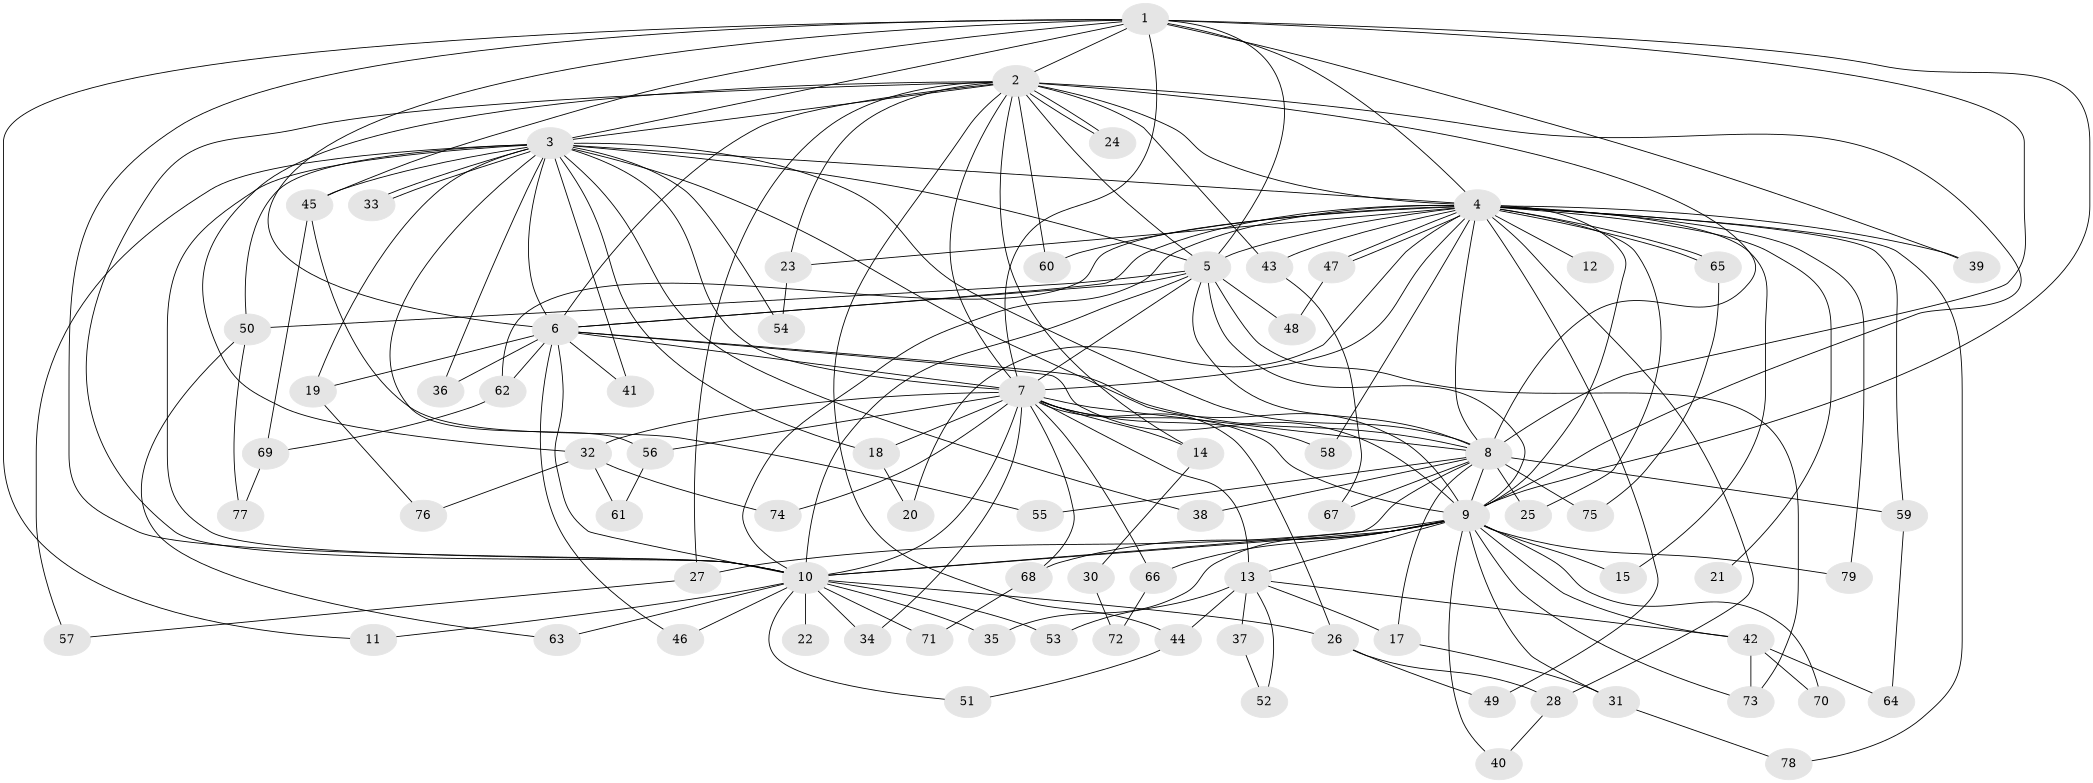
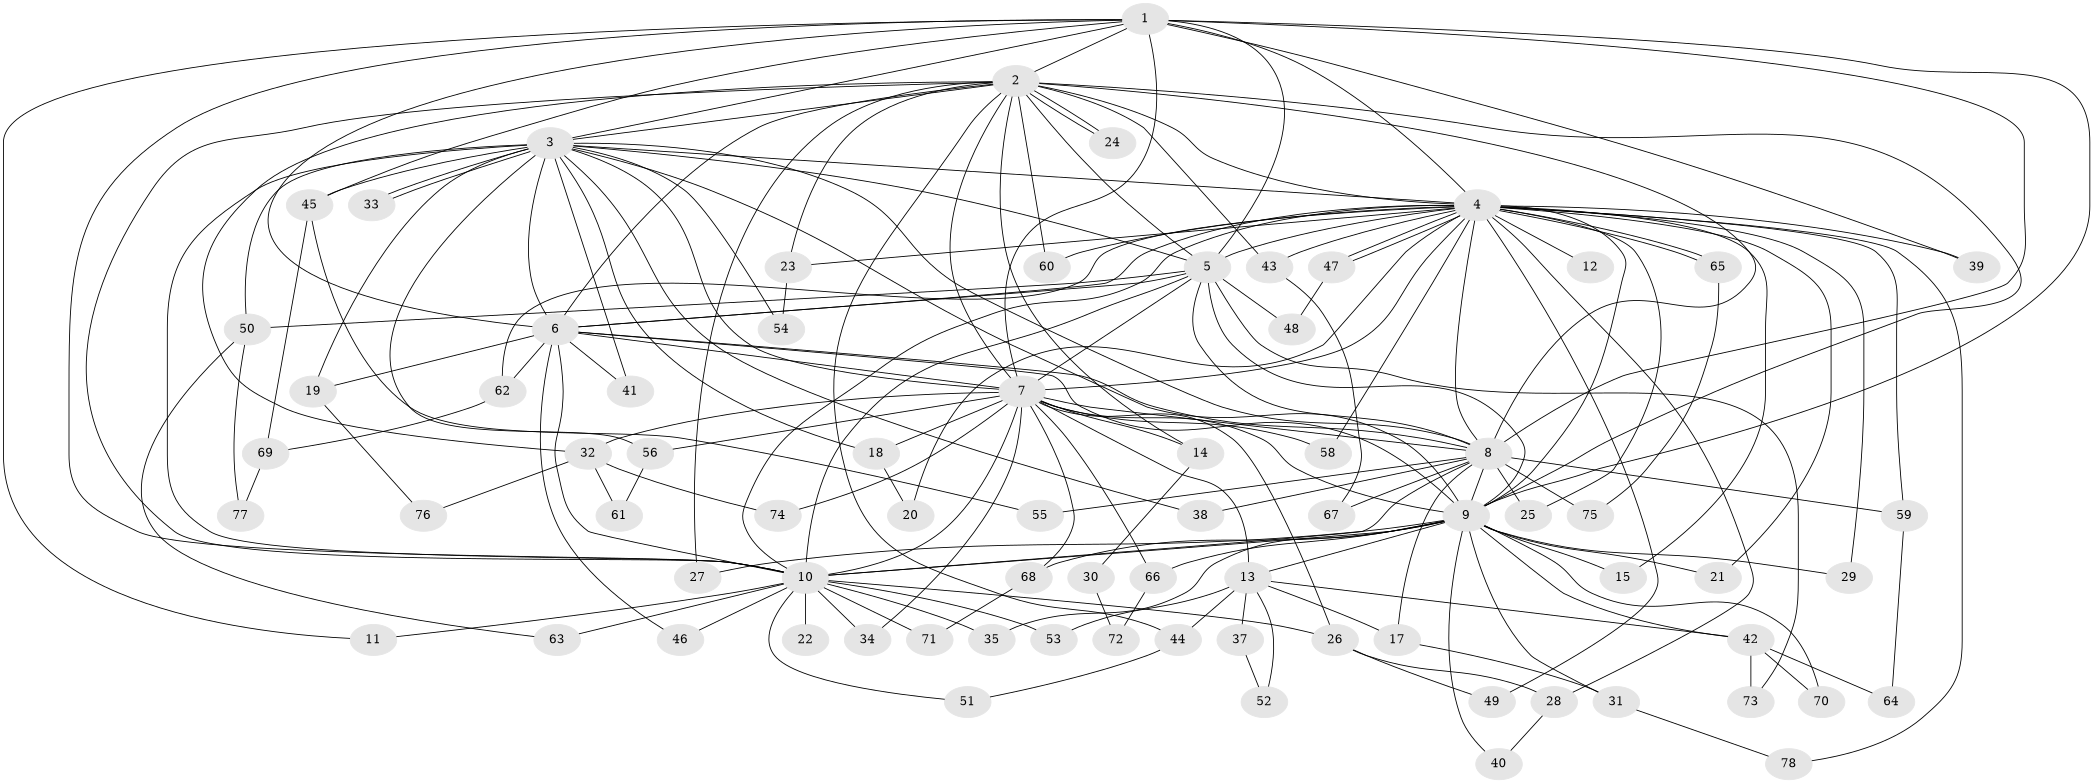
(441, 392) -> none
(1849, 578) -> (1849, 578)
(1586, 636) -> (1638, 559)
(67, 640) -> none
